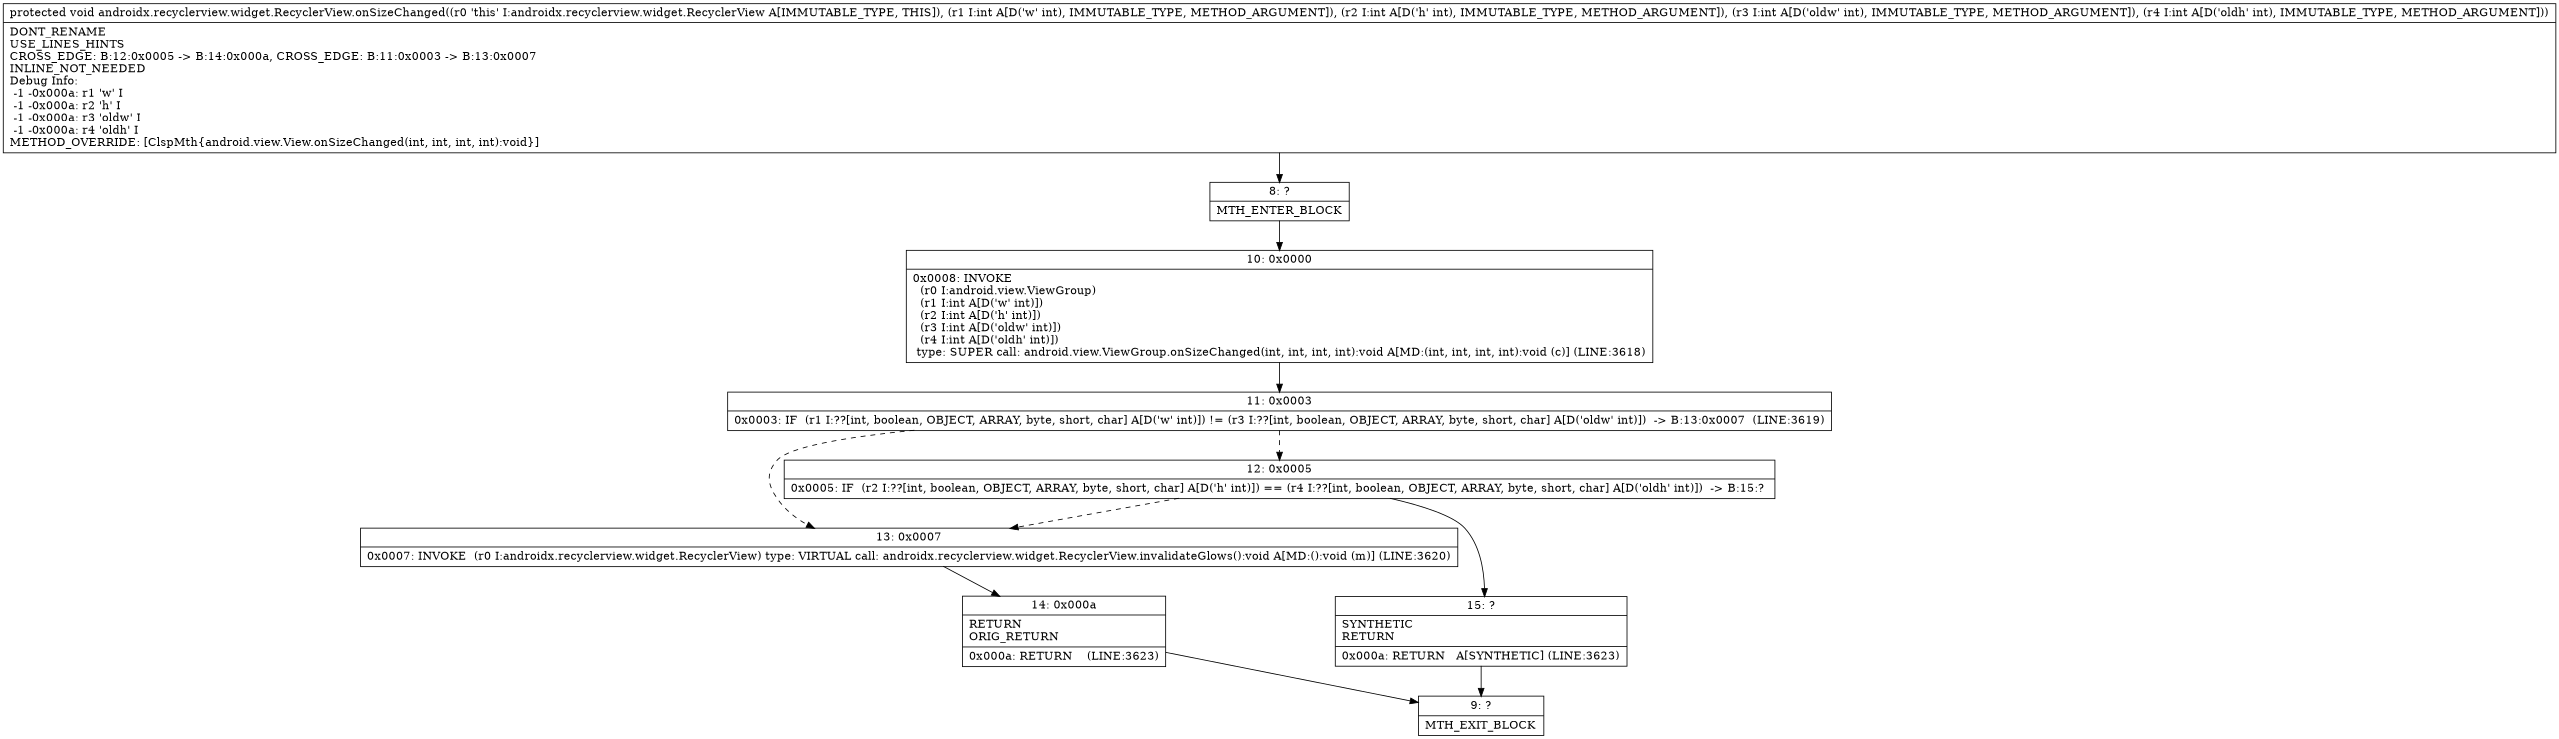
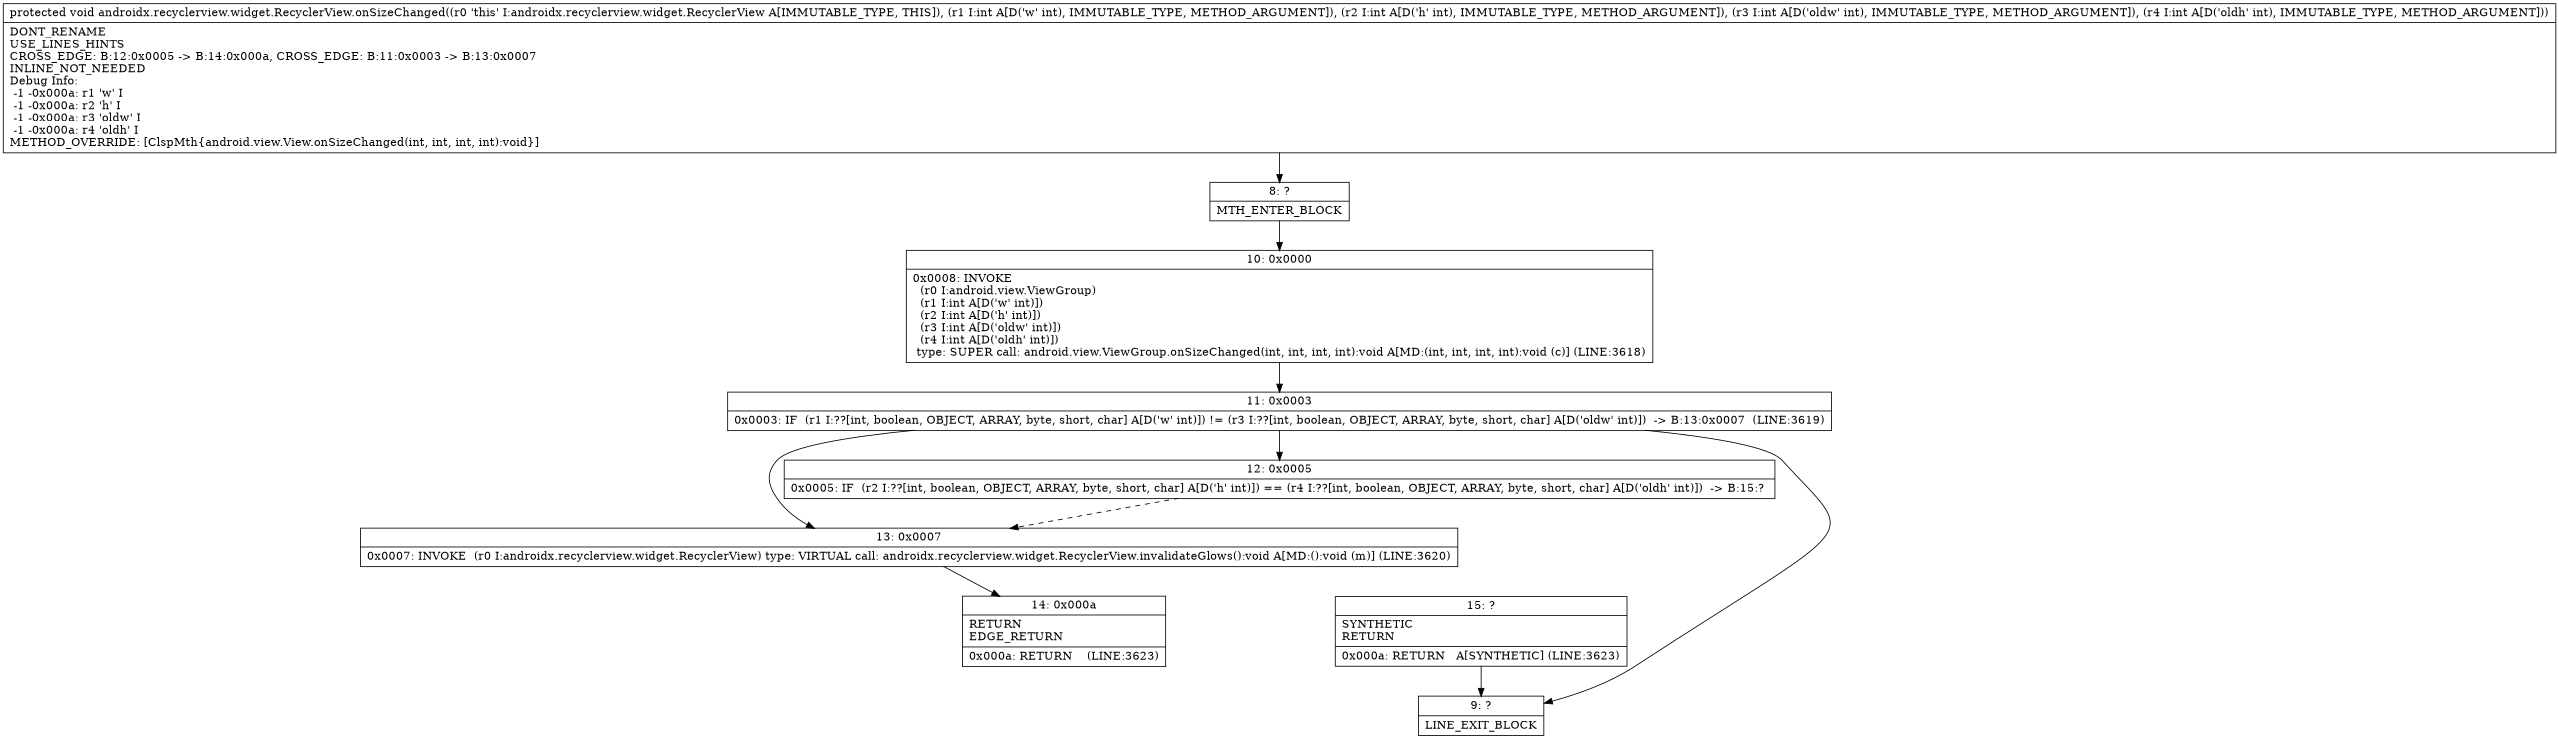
(1280, 441) -> (1280, 441)
(804, 448) -> (804, 448)
(1458, 523) -> none
(1014, 637) -> (1016, 637)
(1288, 677) -> (1793, 564)
(1481, 725) -> (1481, 725)
